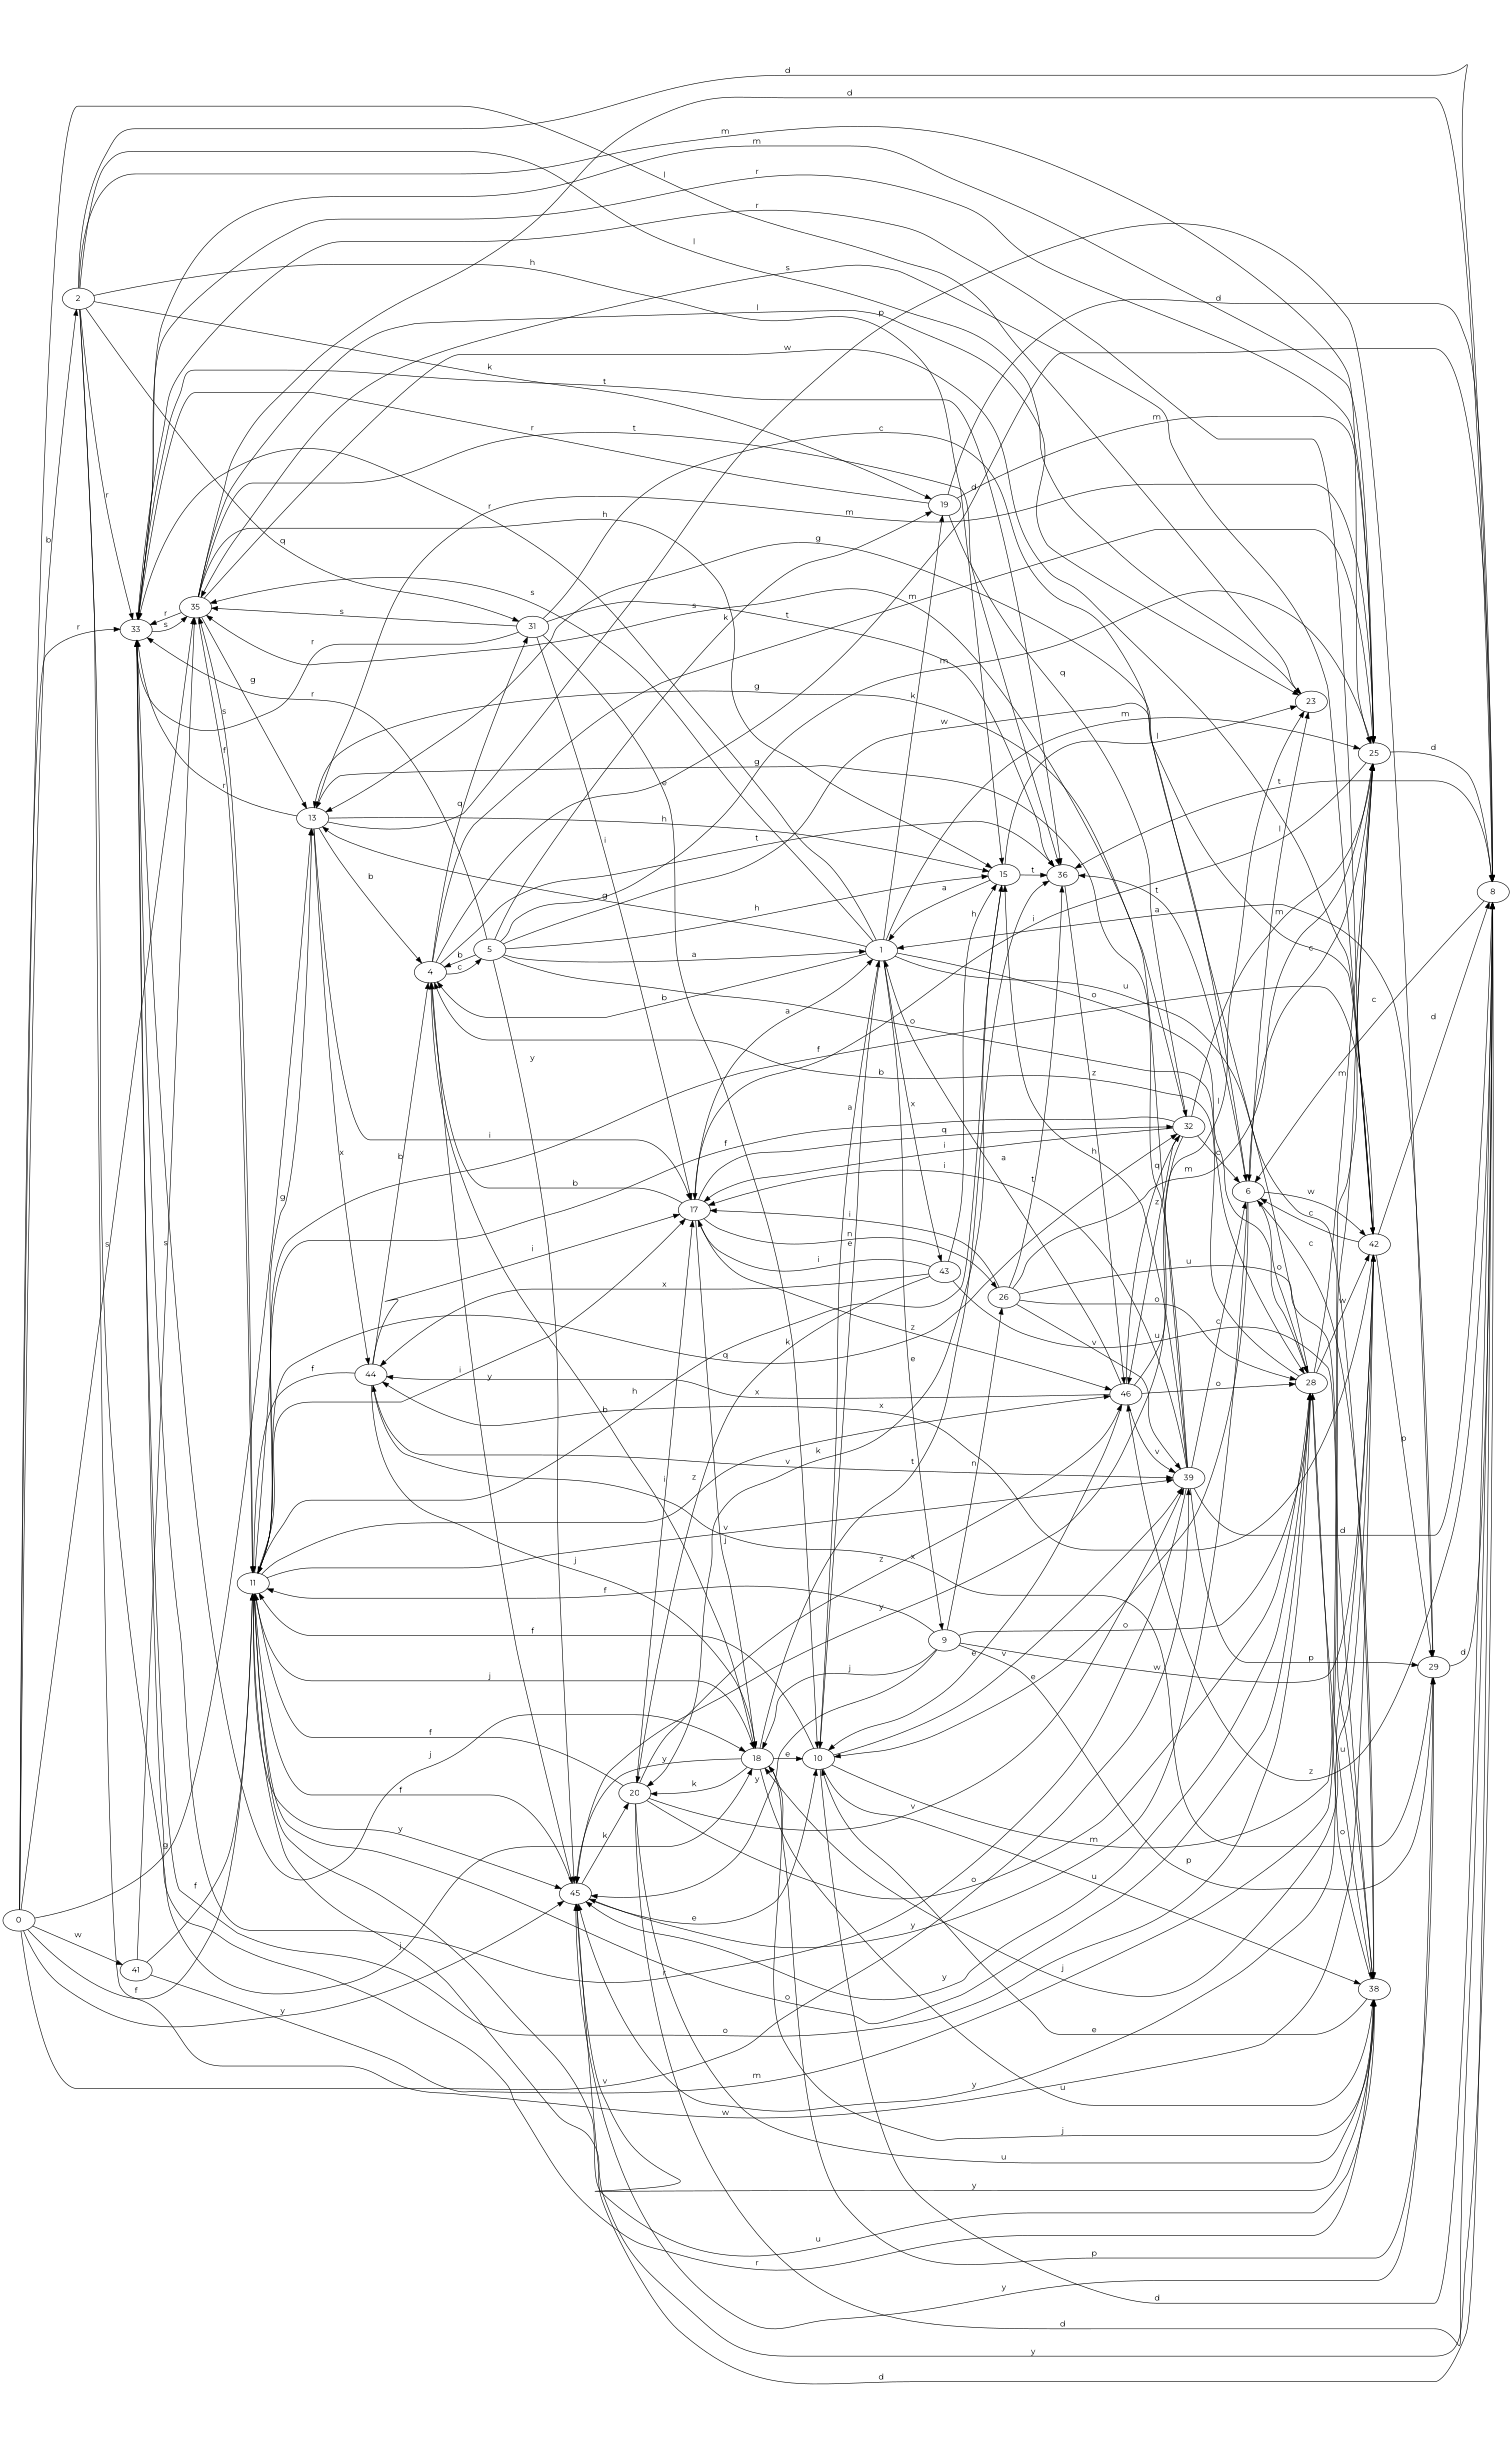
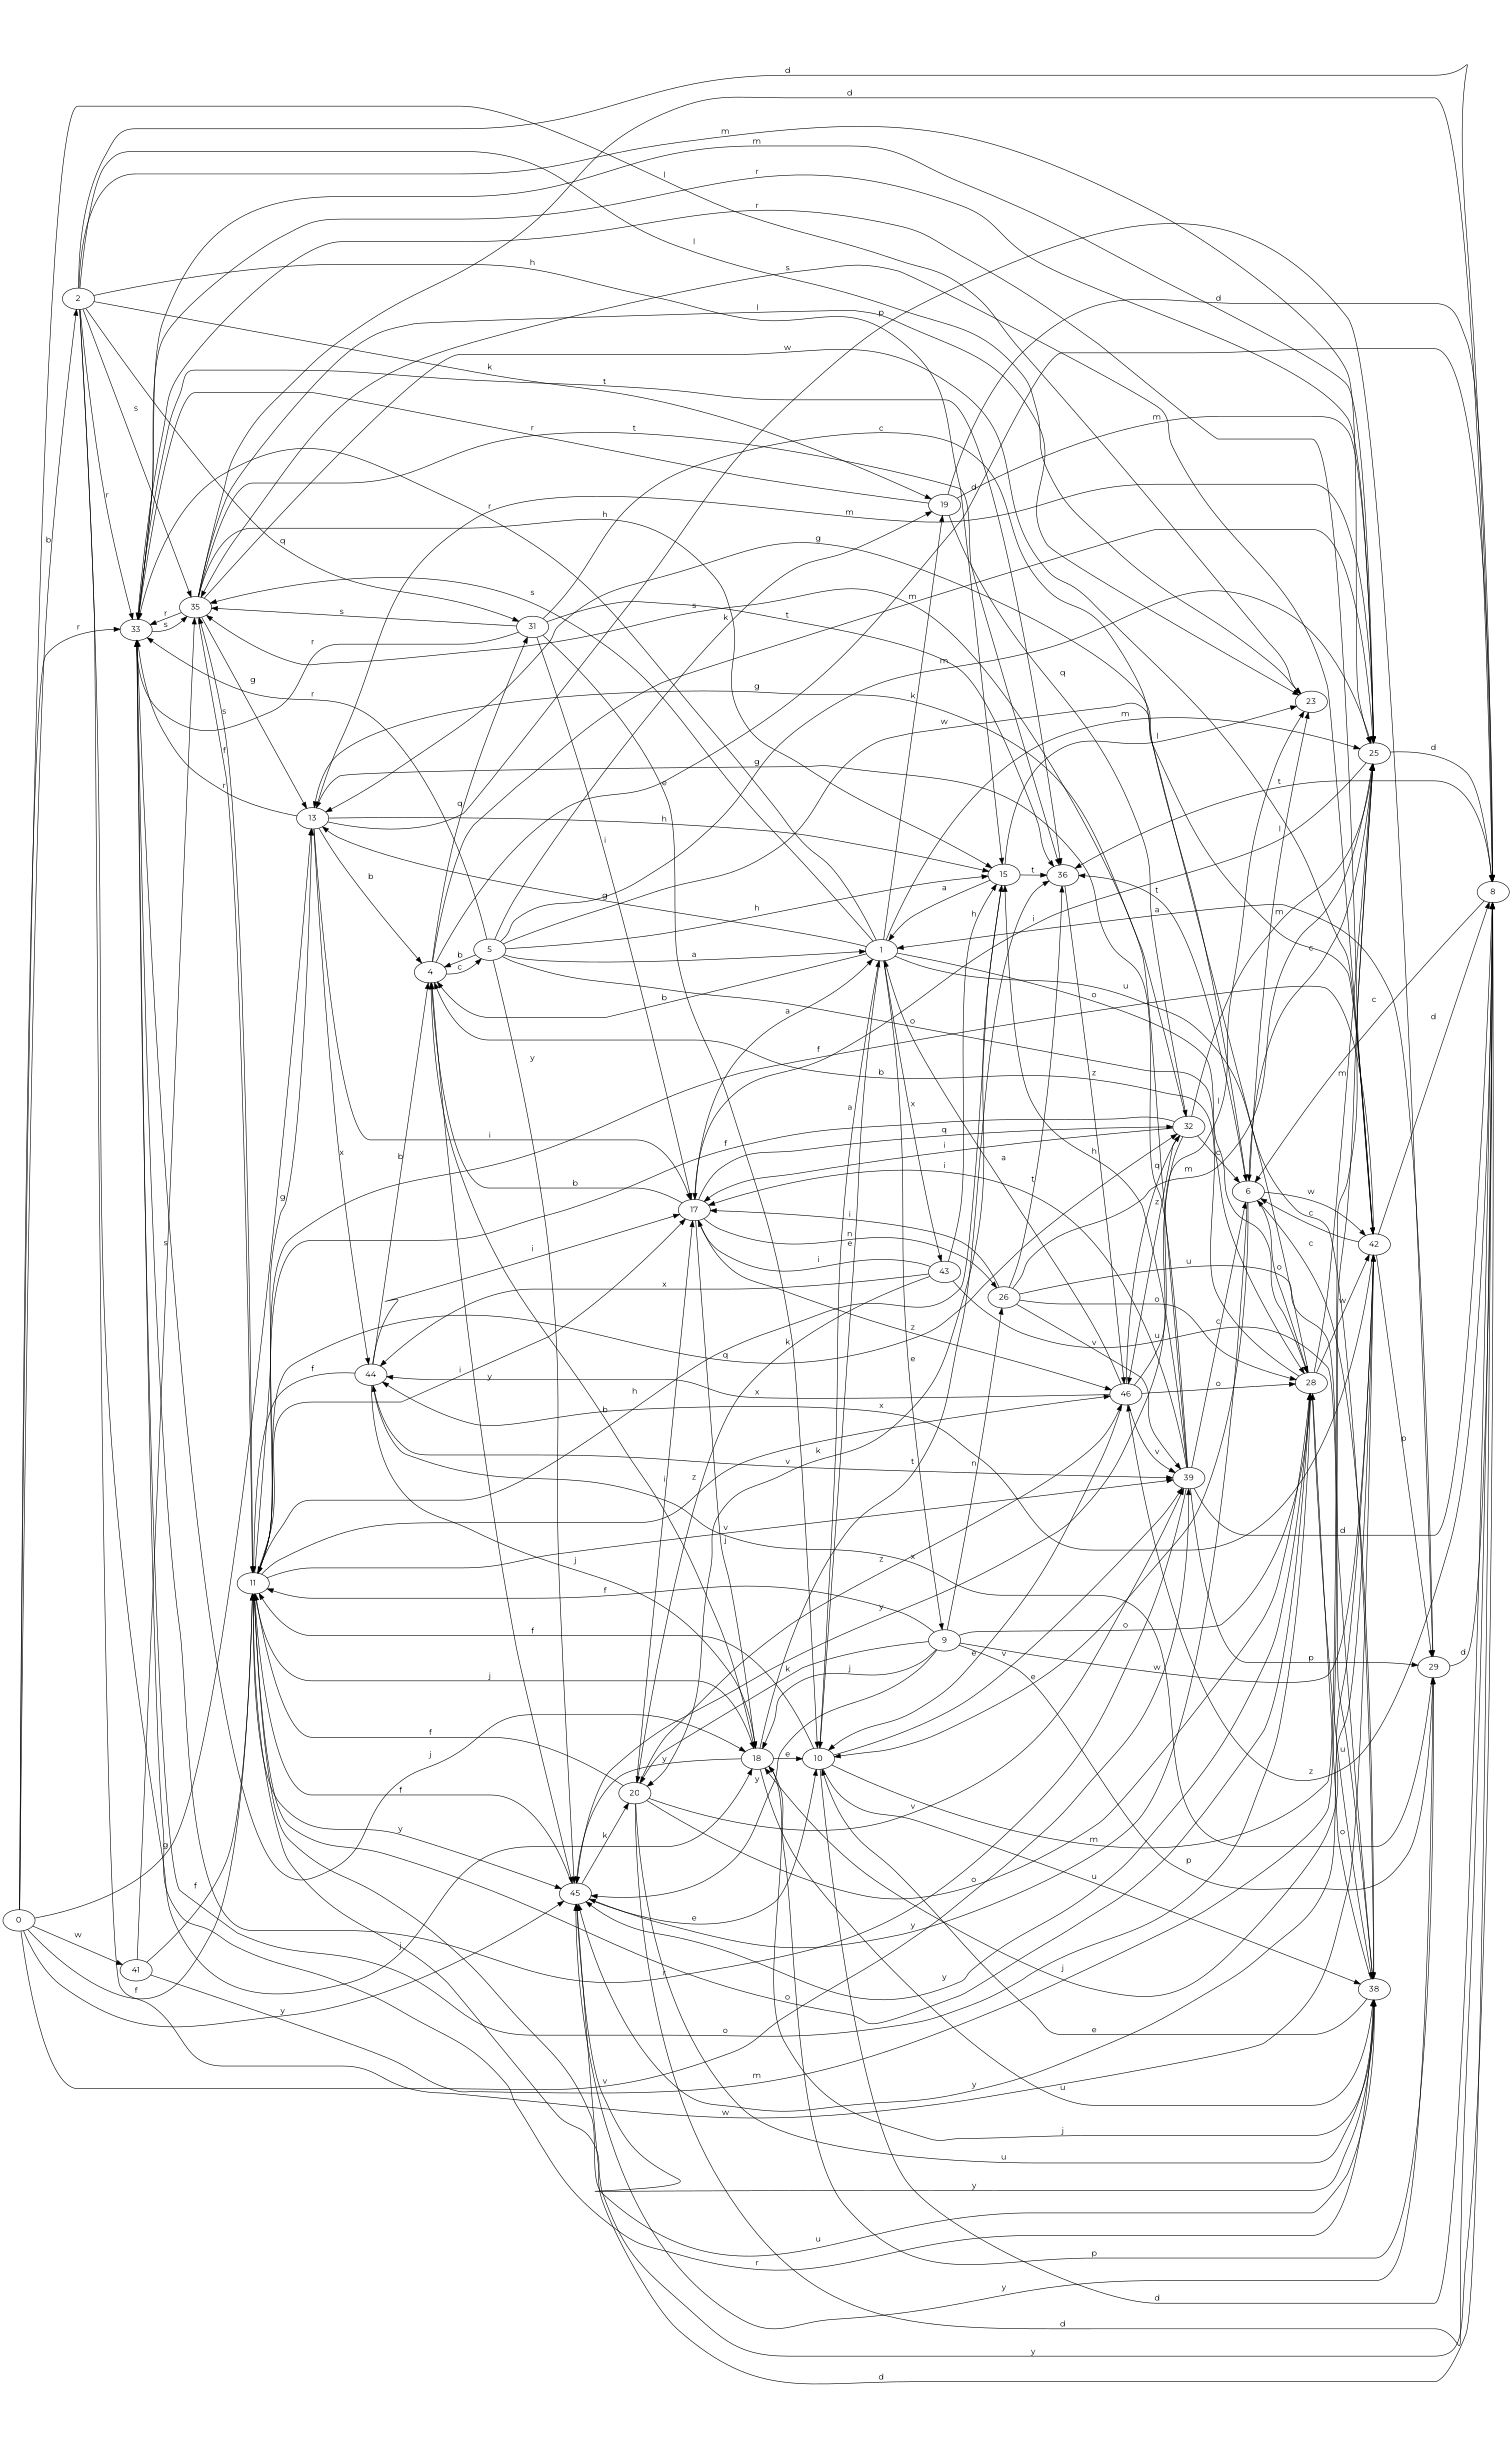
(736, 850) -> none
(107, 1267) -> (136, 450)
(705, 1790) -> (767, 1689)
